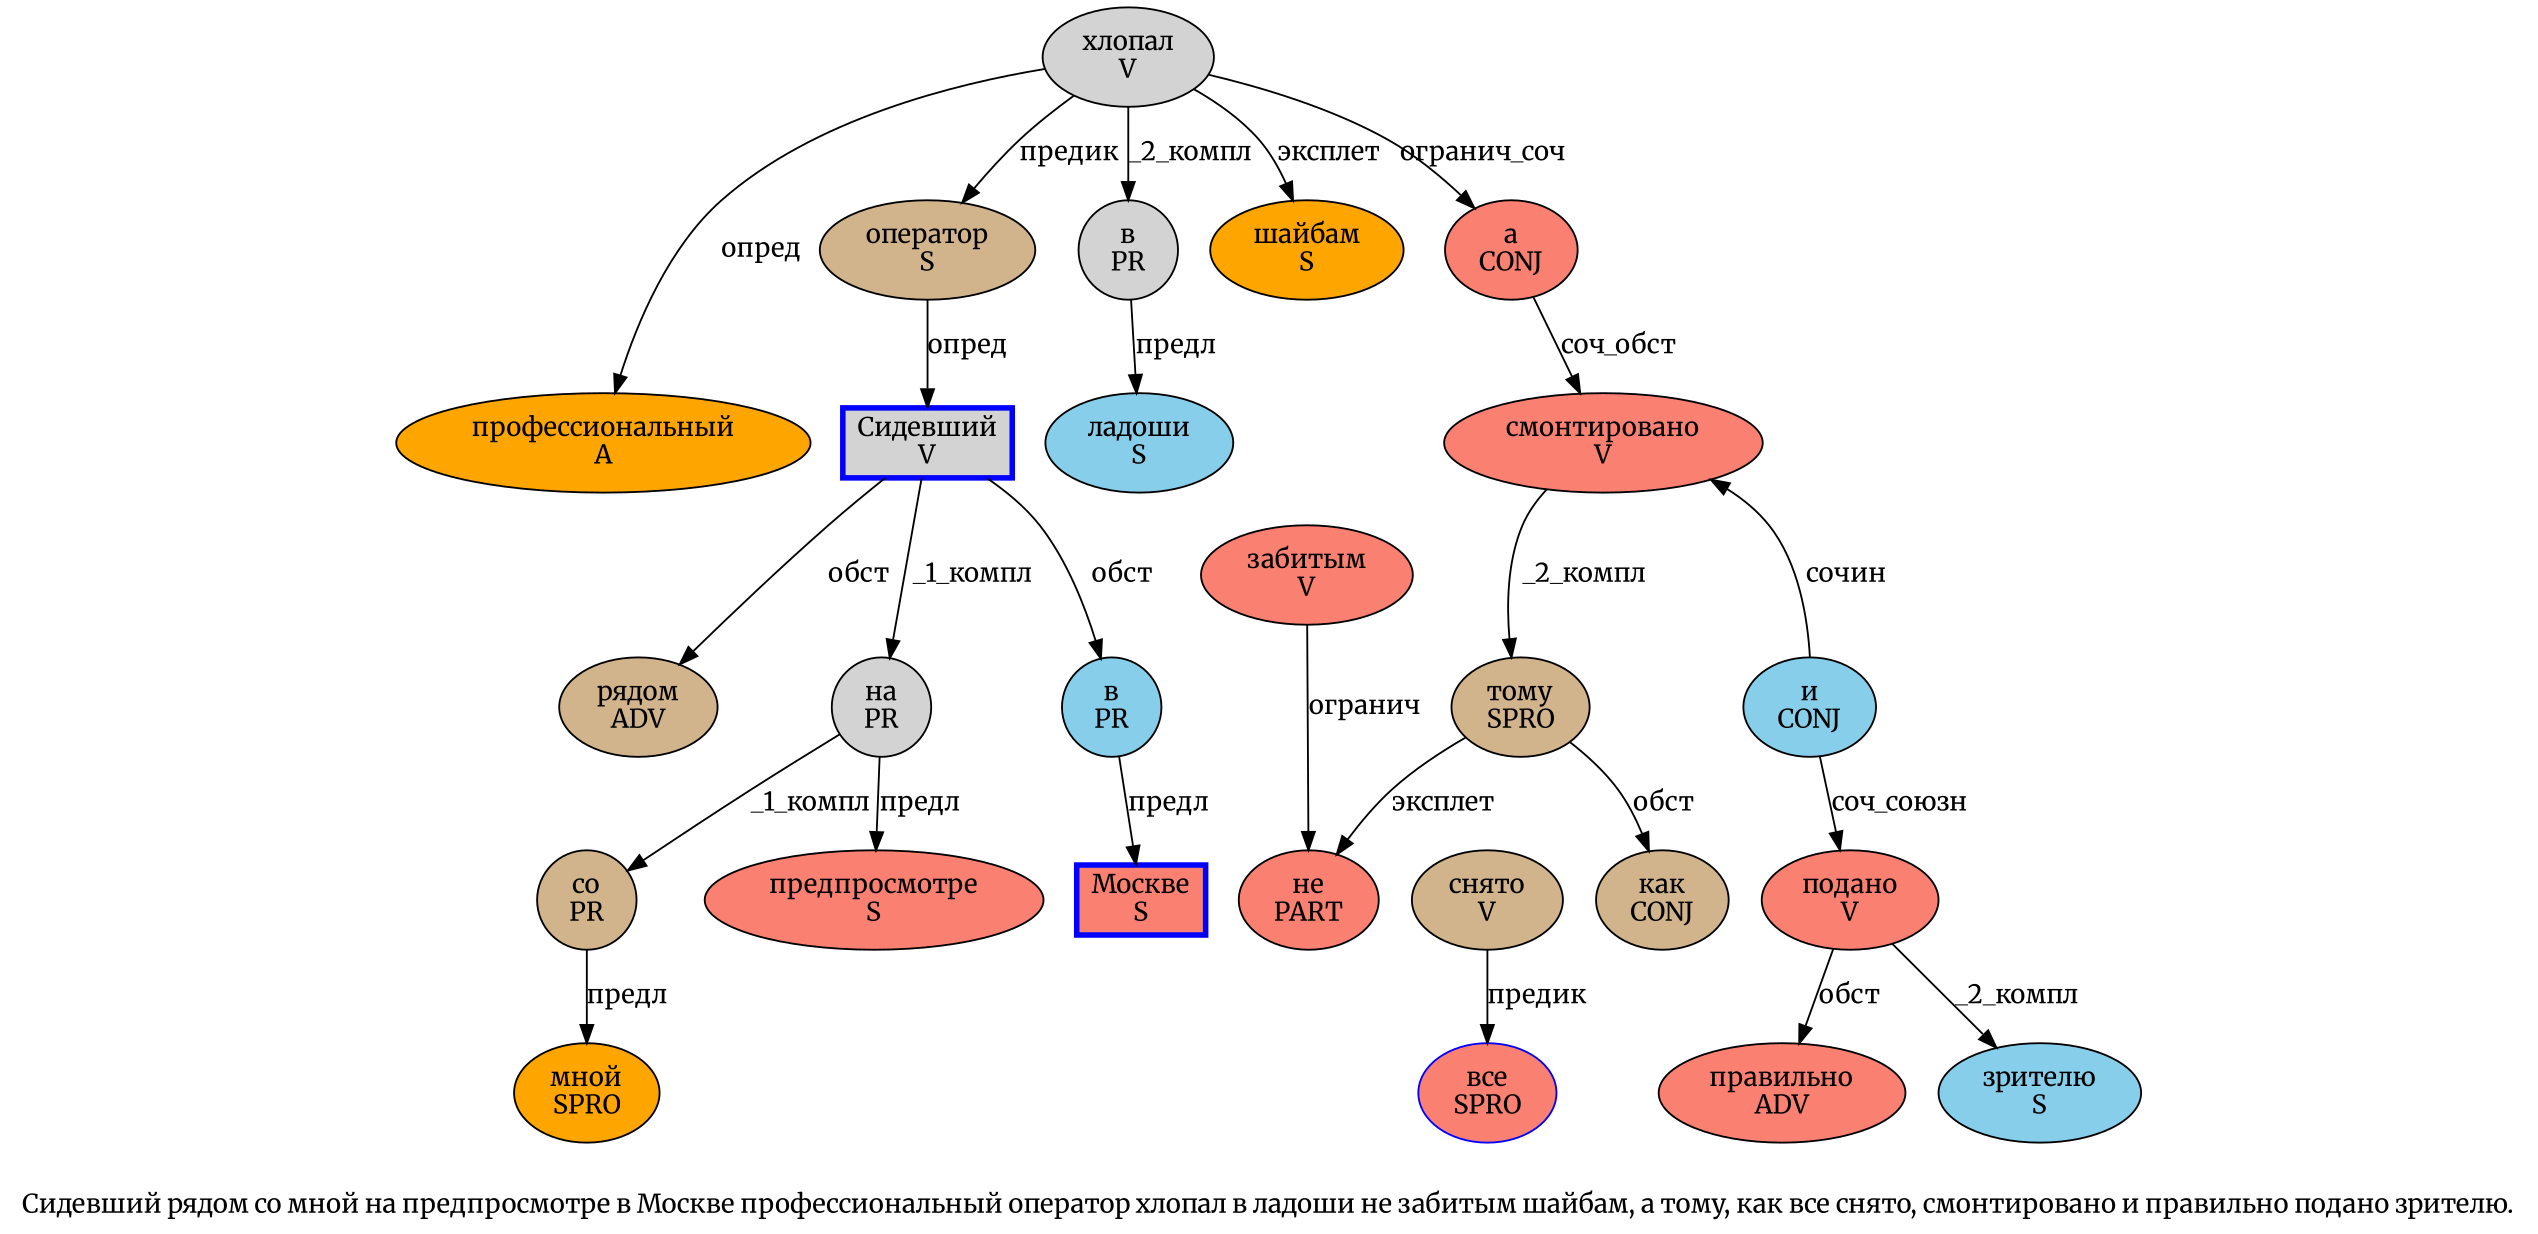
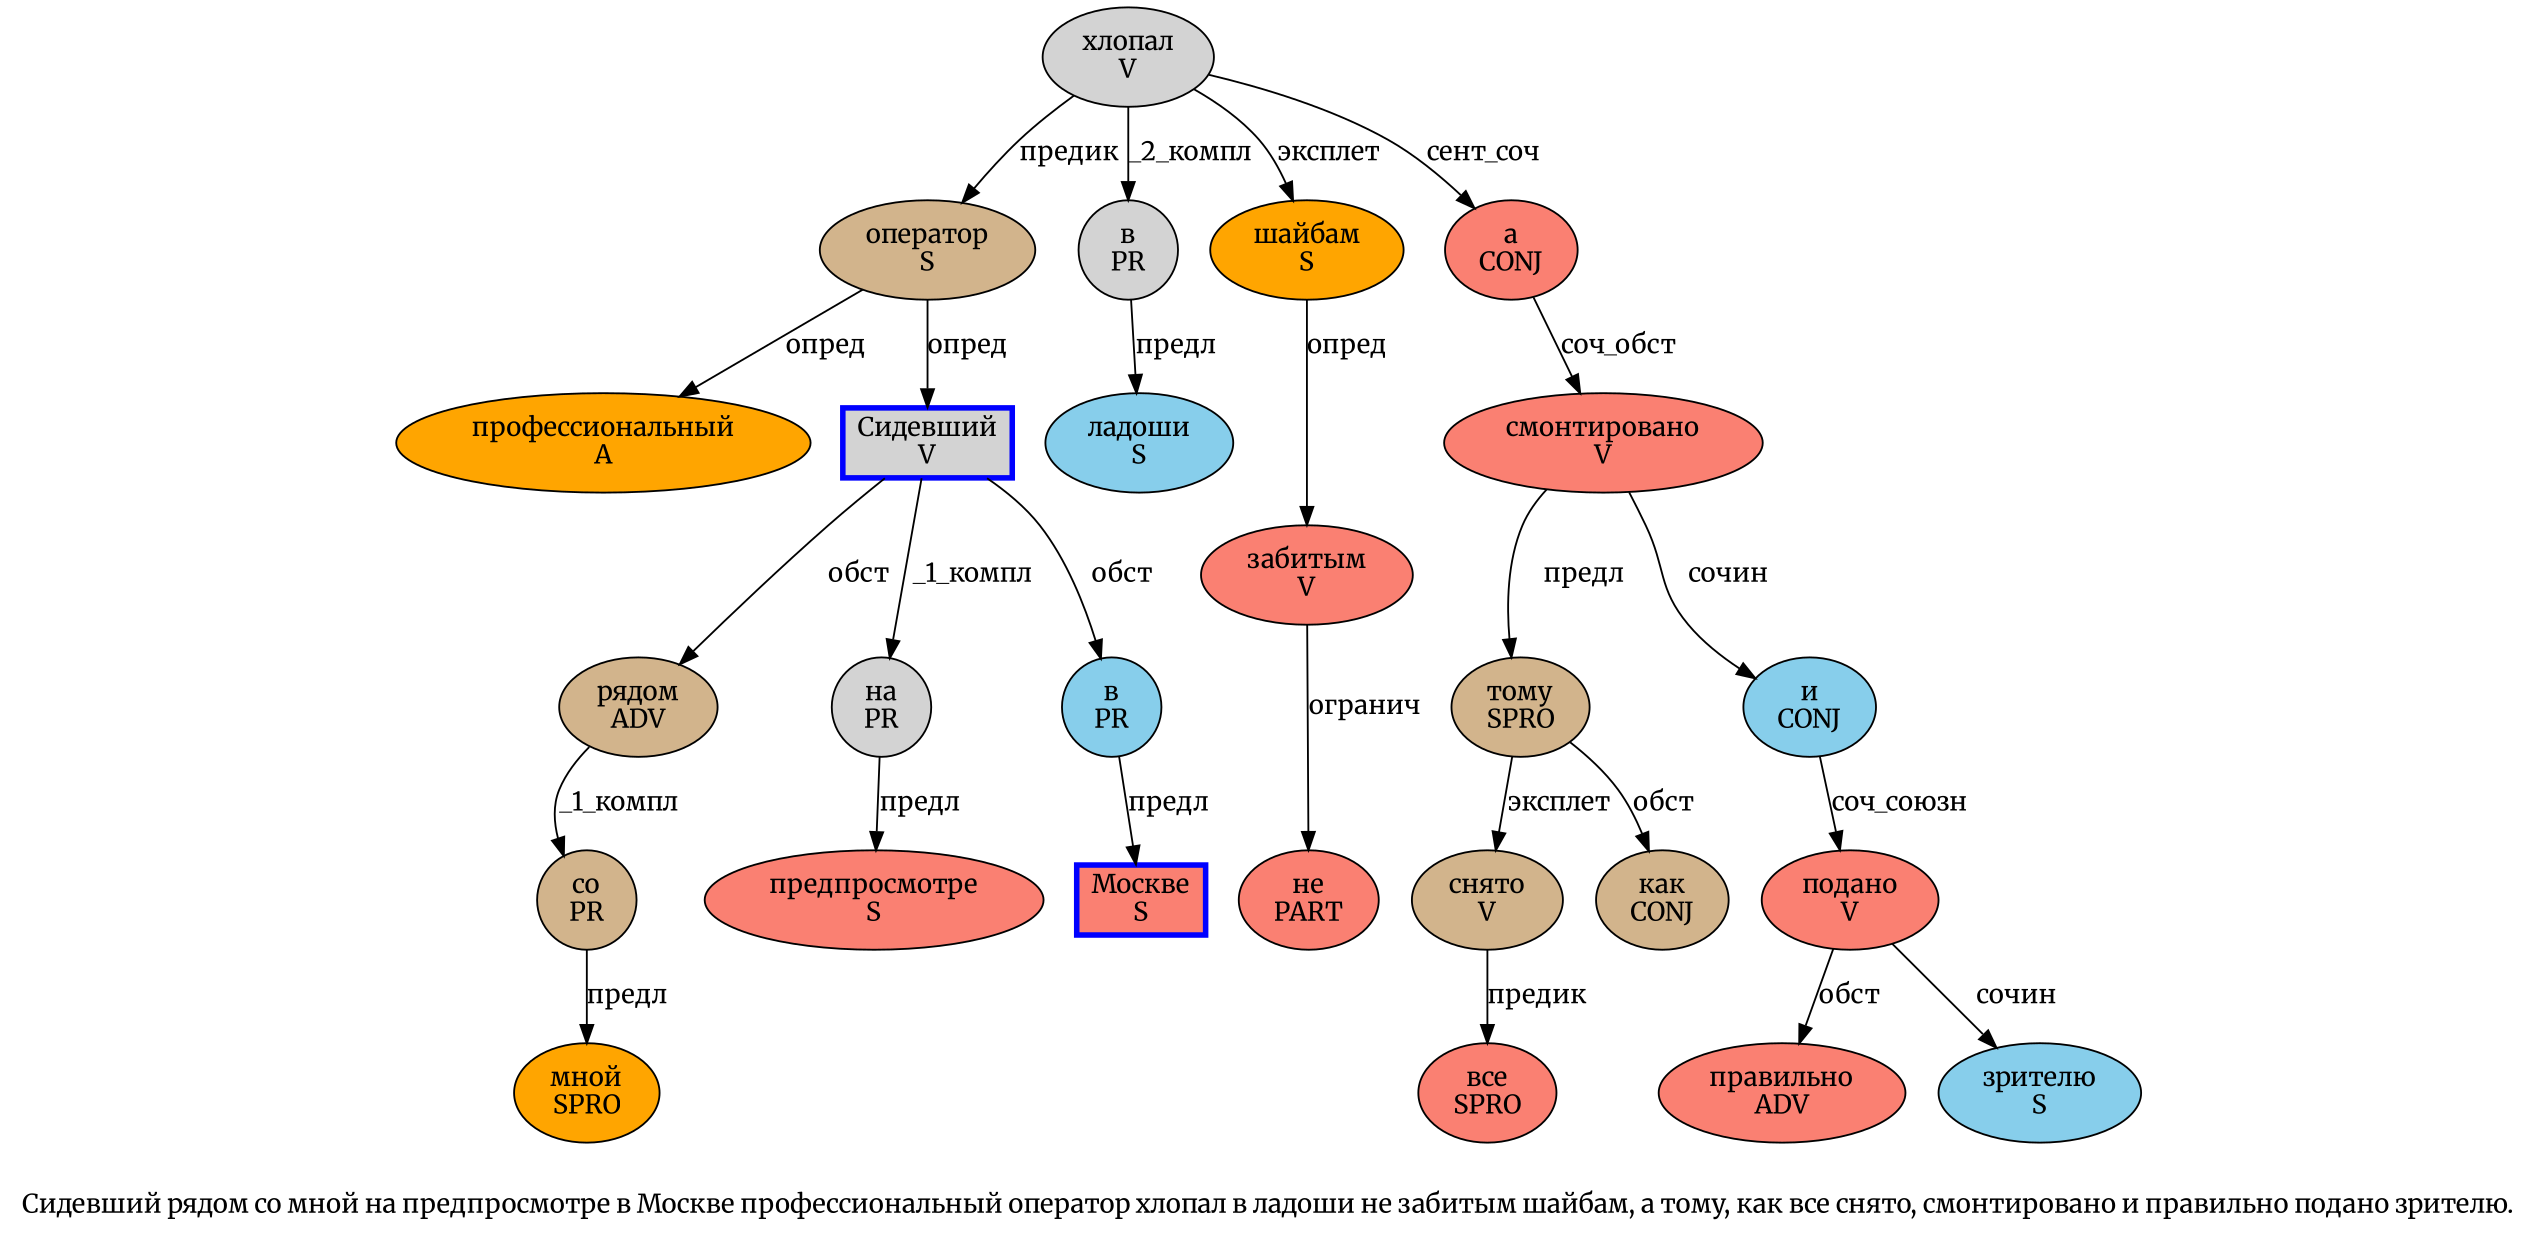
(1484, 154) -> (1484, 154)
(782, 157) -> (779, 338)
none -> (1307, 403)
(1790, 562) -> (1668, 591)
(1584, 575) -> (1584, 575)
(1401, 782) -> (1506, 794)
(741, 796) -> (560, 788)
(2017, 996) -> (2017, 996)
(1487, 1093) -> (1487, 1093)
